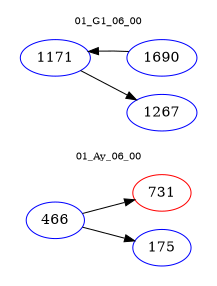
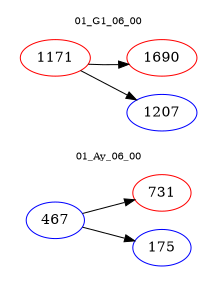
(114, 51) -> (103, 65)
(55, 58) -> (55, 58)
(162, 58) -> (162, 58)
(162, 113) -> (162, 113)
(55, 220) -> (55, 220)
